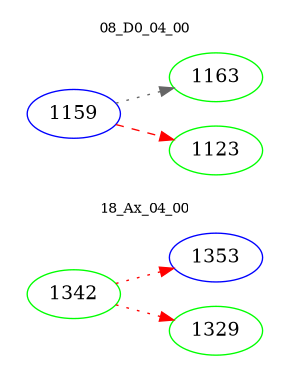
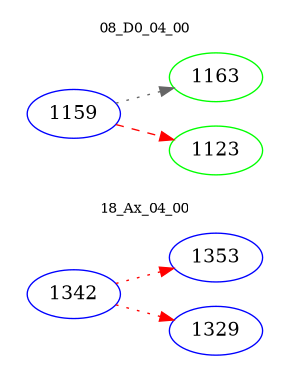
(74, 294) -> (74, 294)
(216, 331) -> (216, 331)
